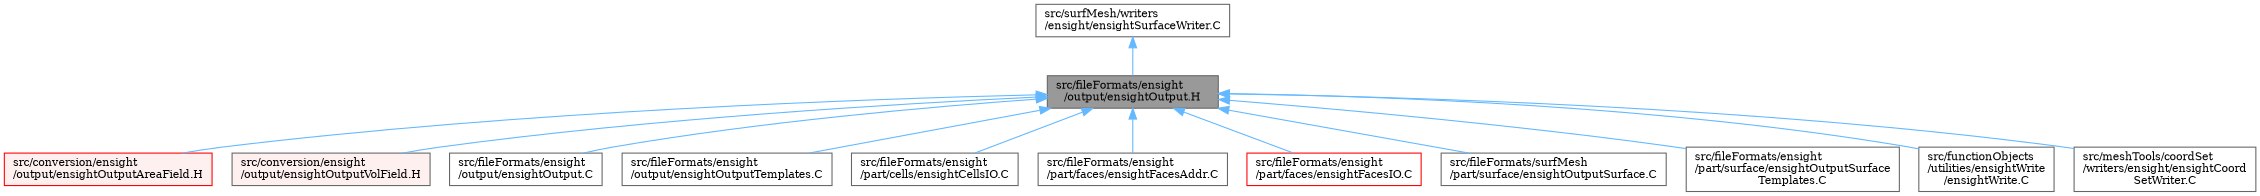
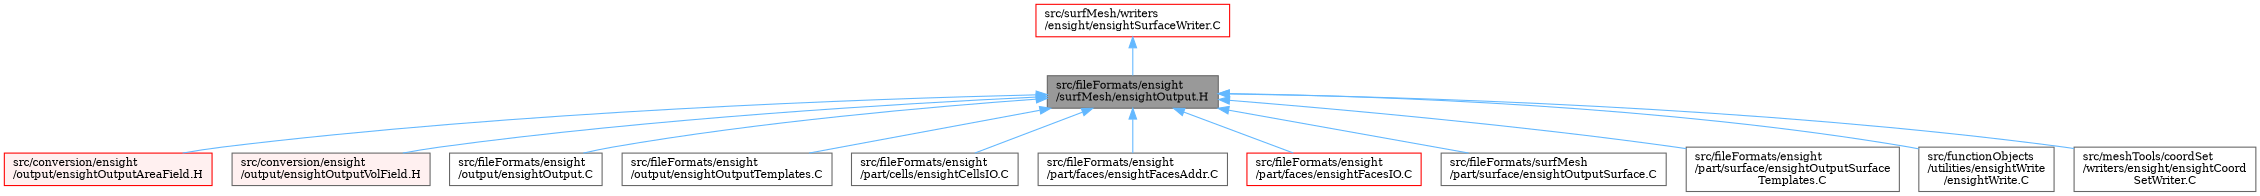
(1133, 21) -> (1133, 21)
(1133, 92) -> (1133, 92)
